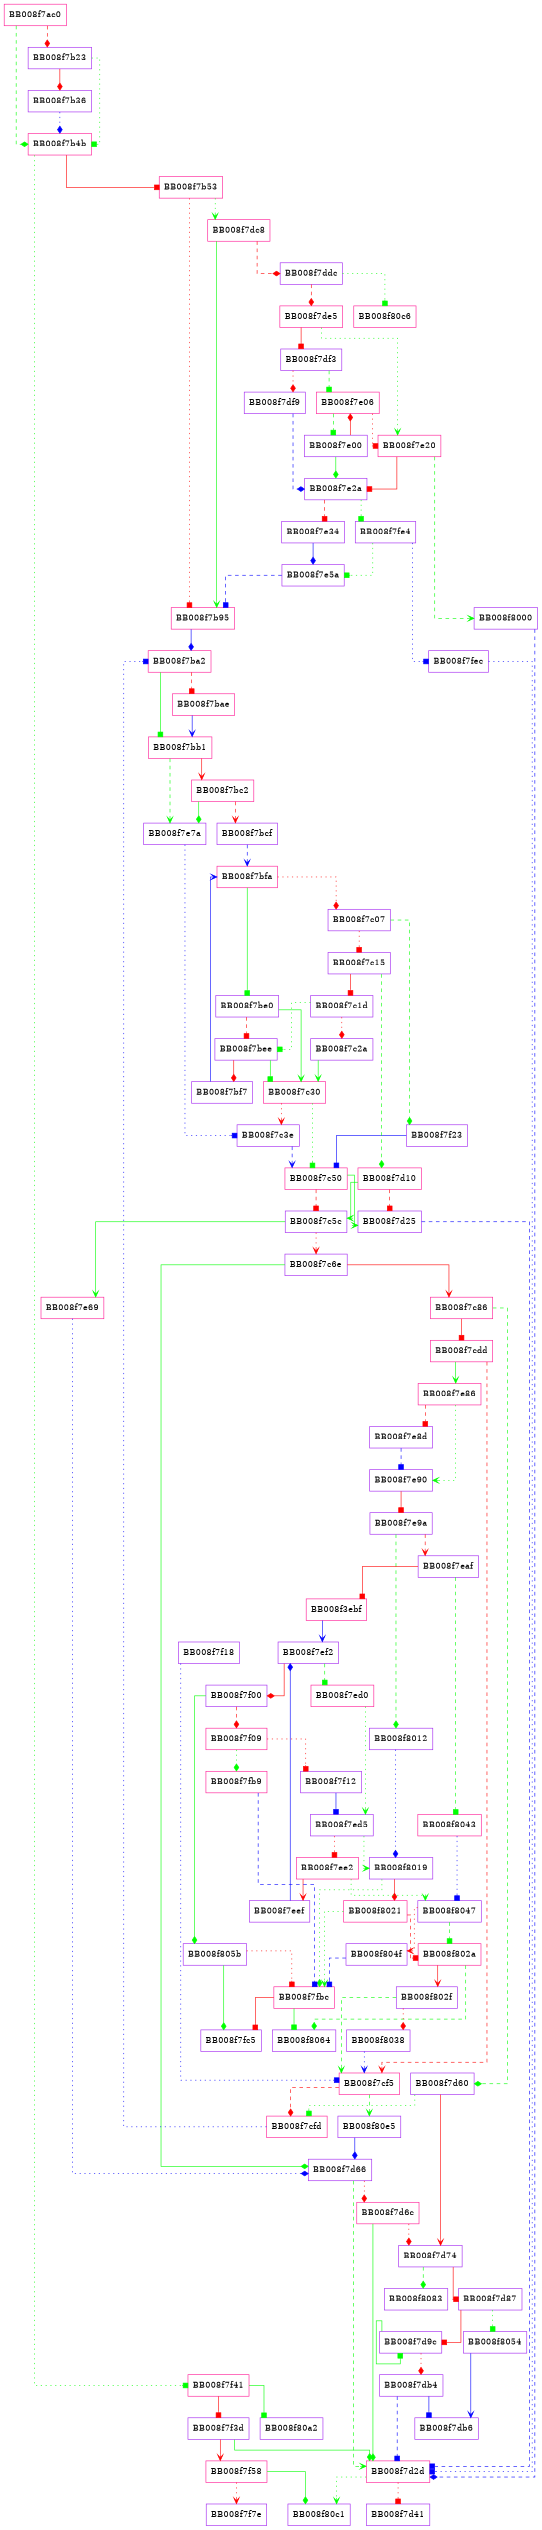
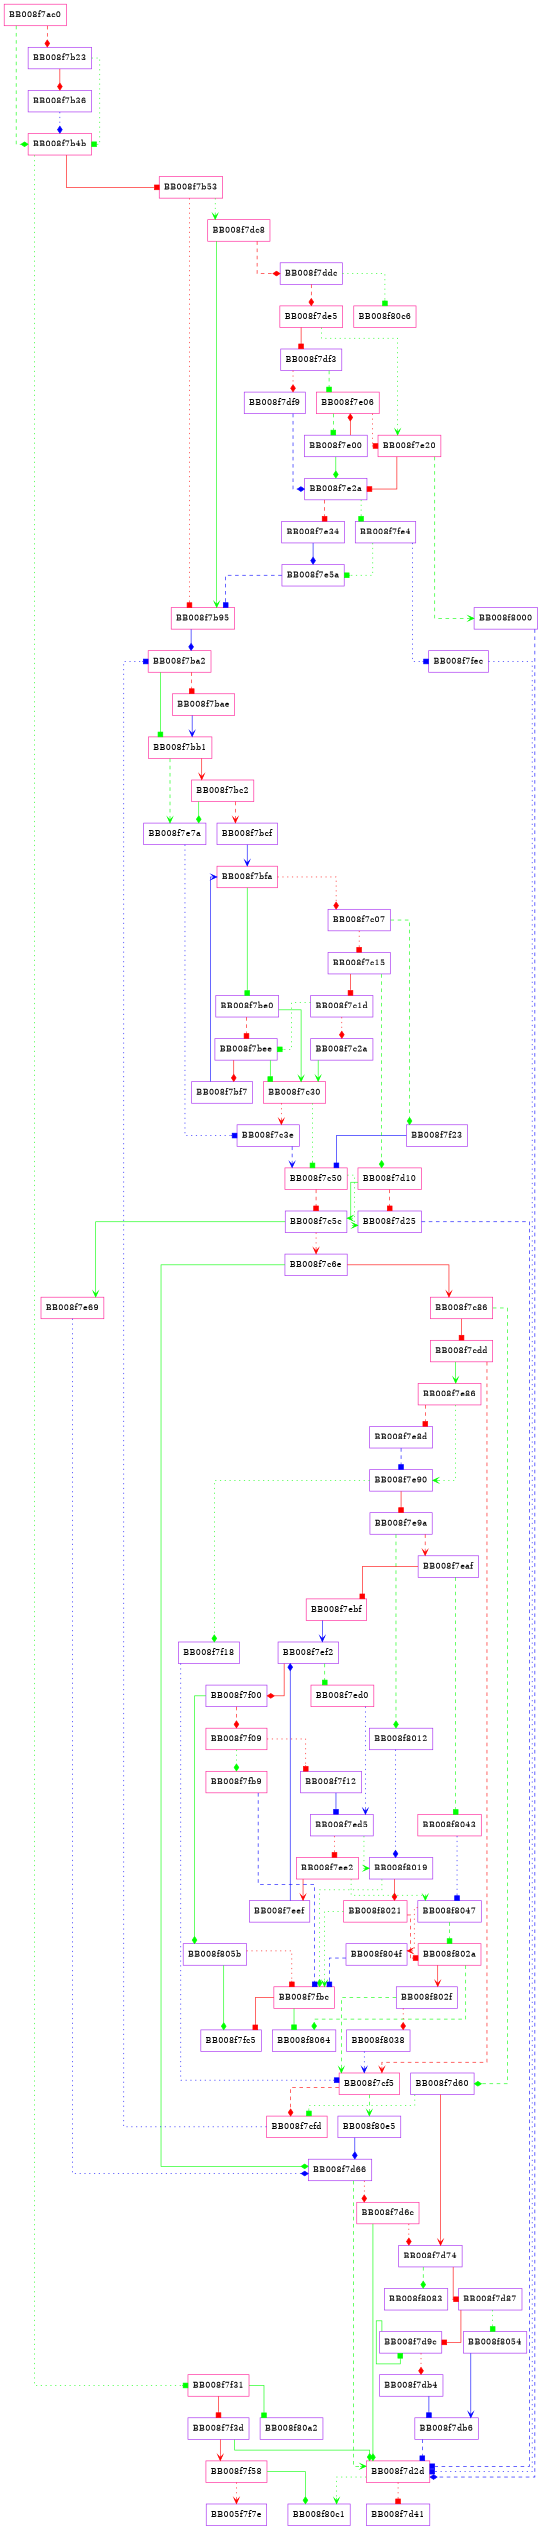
(247, 852) -> (247, 852)
(354, 1197) -> (354, 1197)
none -> (215, 1480)
(336, 1610) -> (336, 1610)
(365, 1757) -> (365, 1757)
(218, 2385) -> (218, 2385)
(397, 2426) -> (422, 2447)
(236, 2515) -> (236, 2515)
